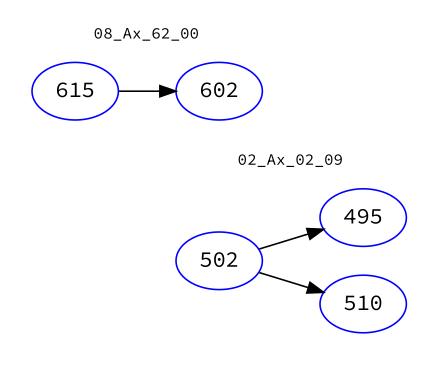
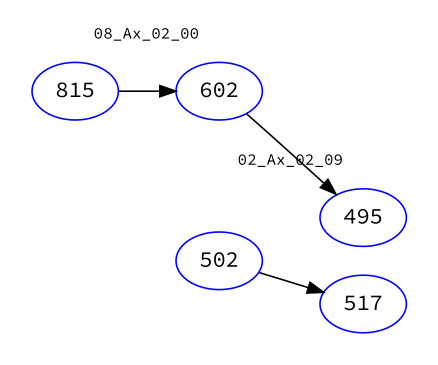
(147, 34) -> (147, 34)
(75, 91) -> (75, 91)
(284, 242) -> (293, 155)
(363, 304) -> (363, 304)
